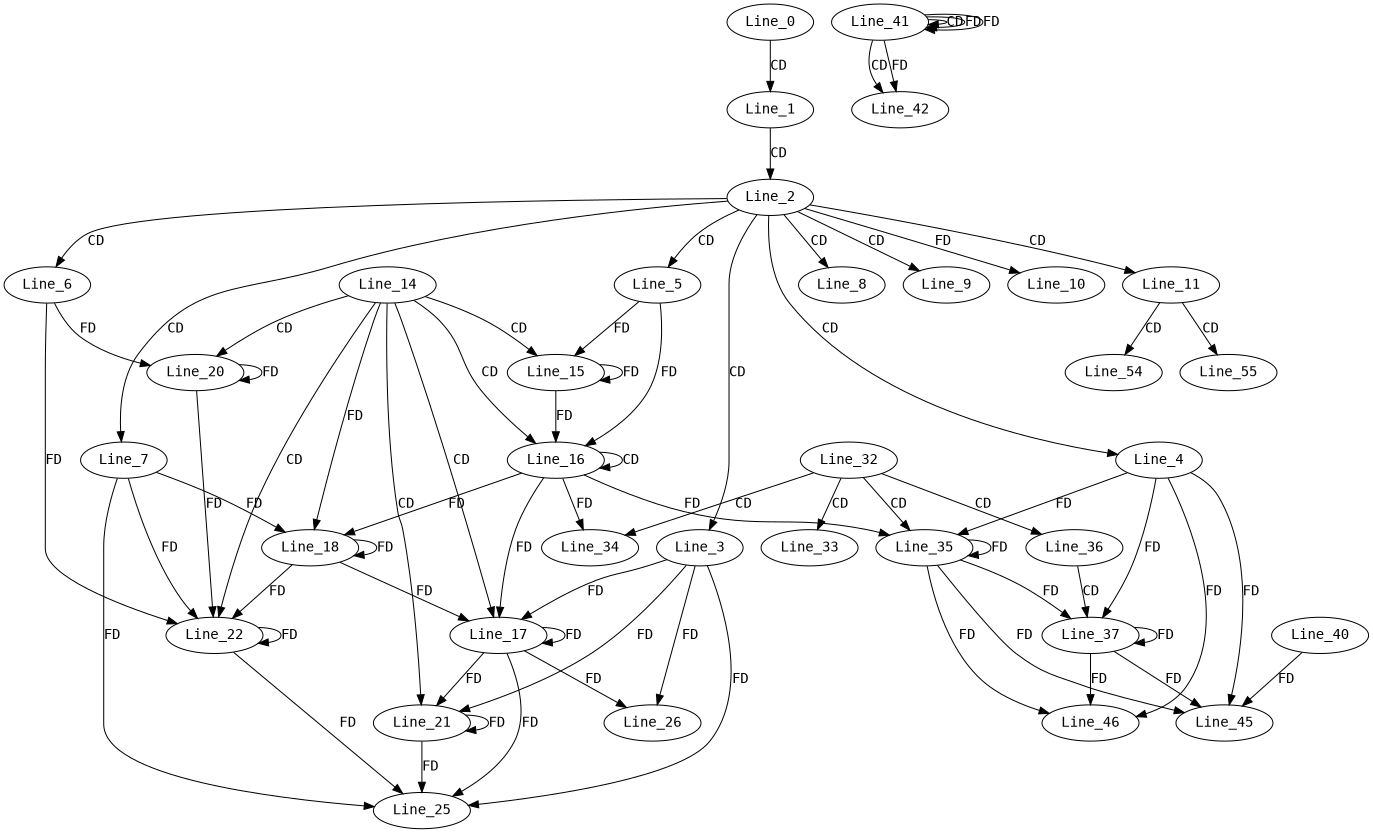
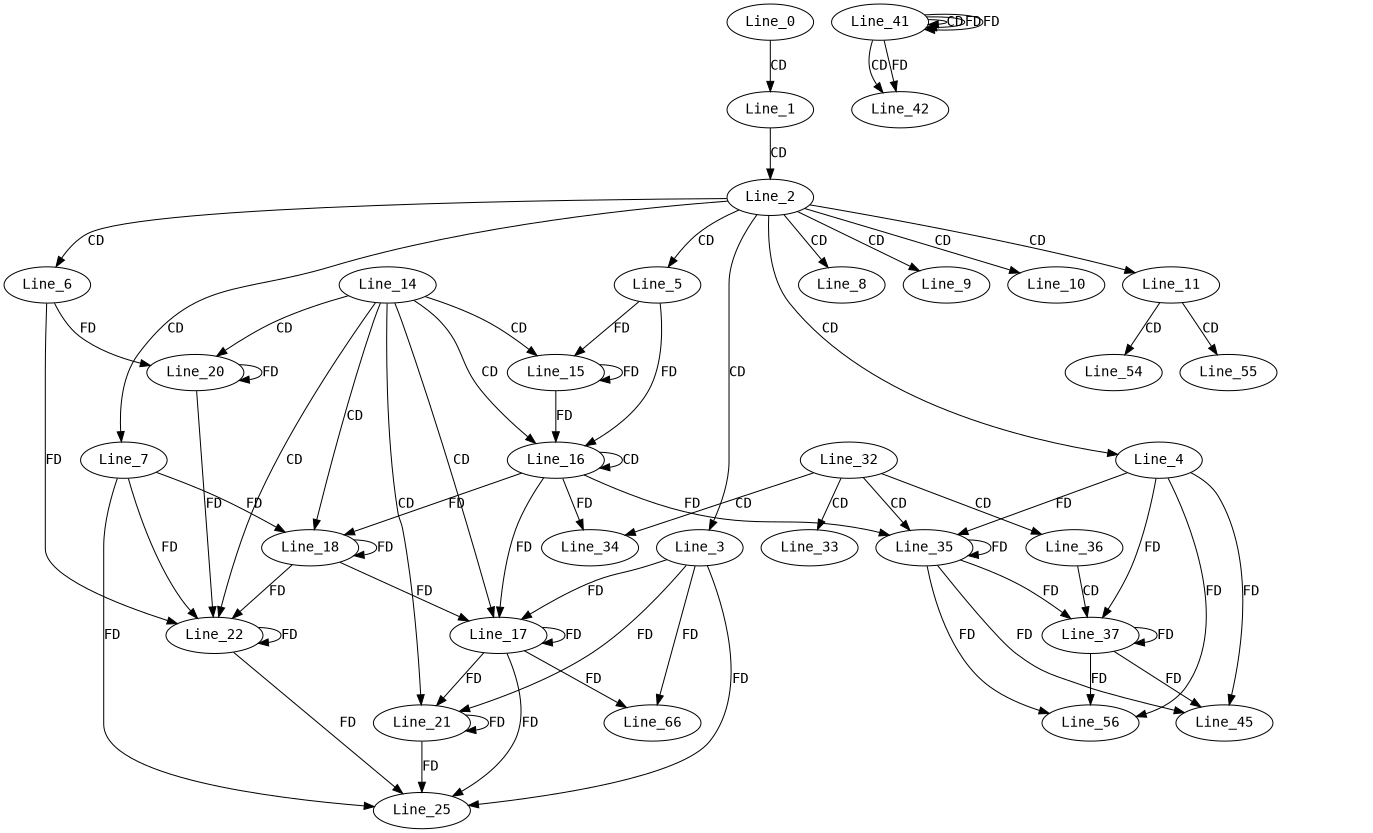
(943, 241) -> (943, 241)
(355, 416) -> (355, 416)
(1320, 635) -> none
(652, 723) -> (652, 723)
(1091, 723) -> (1091, 723)
